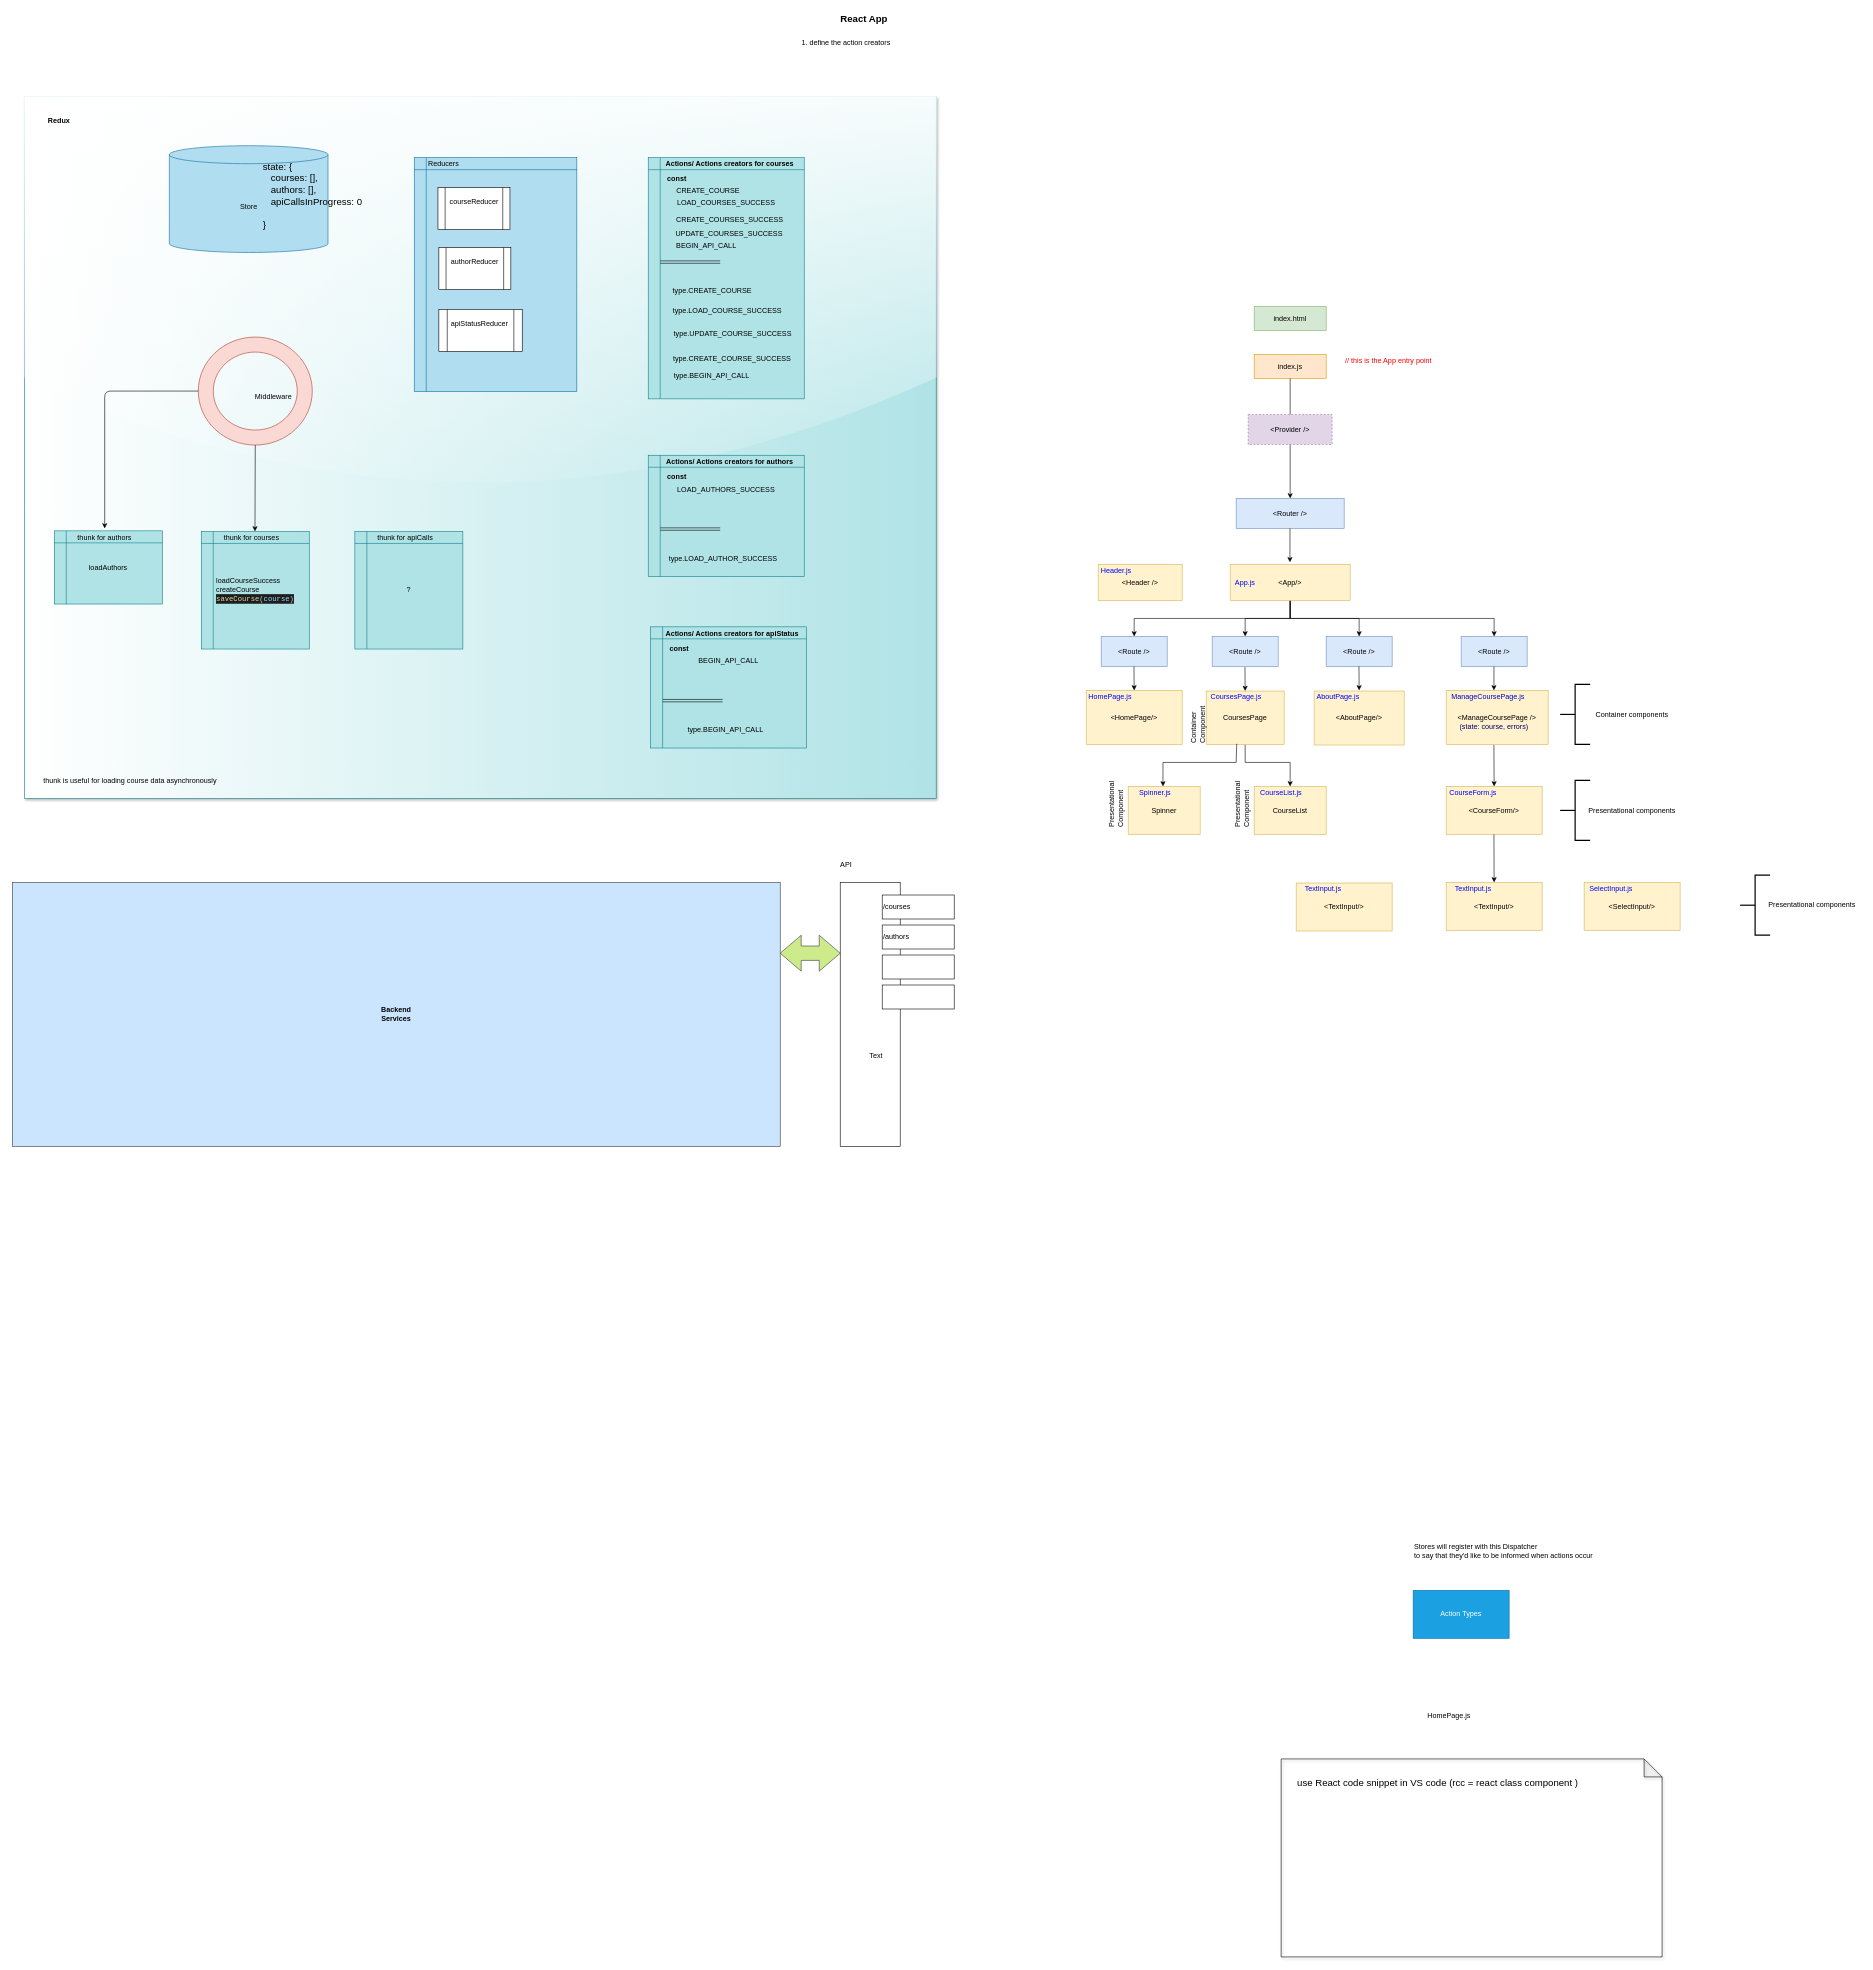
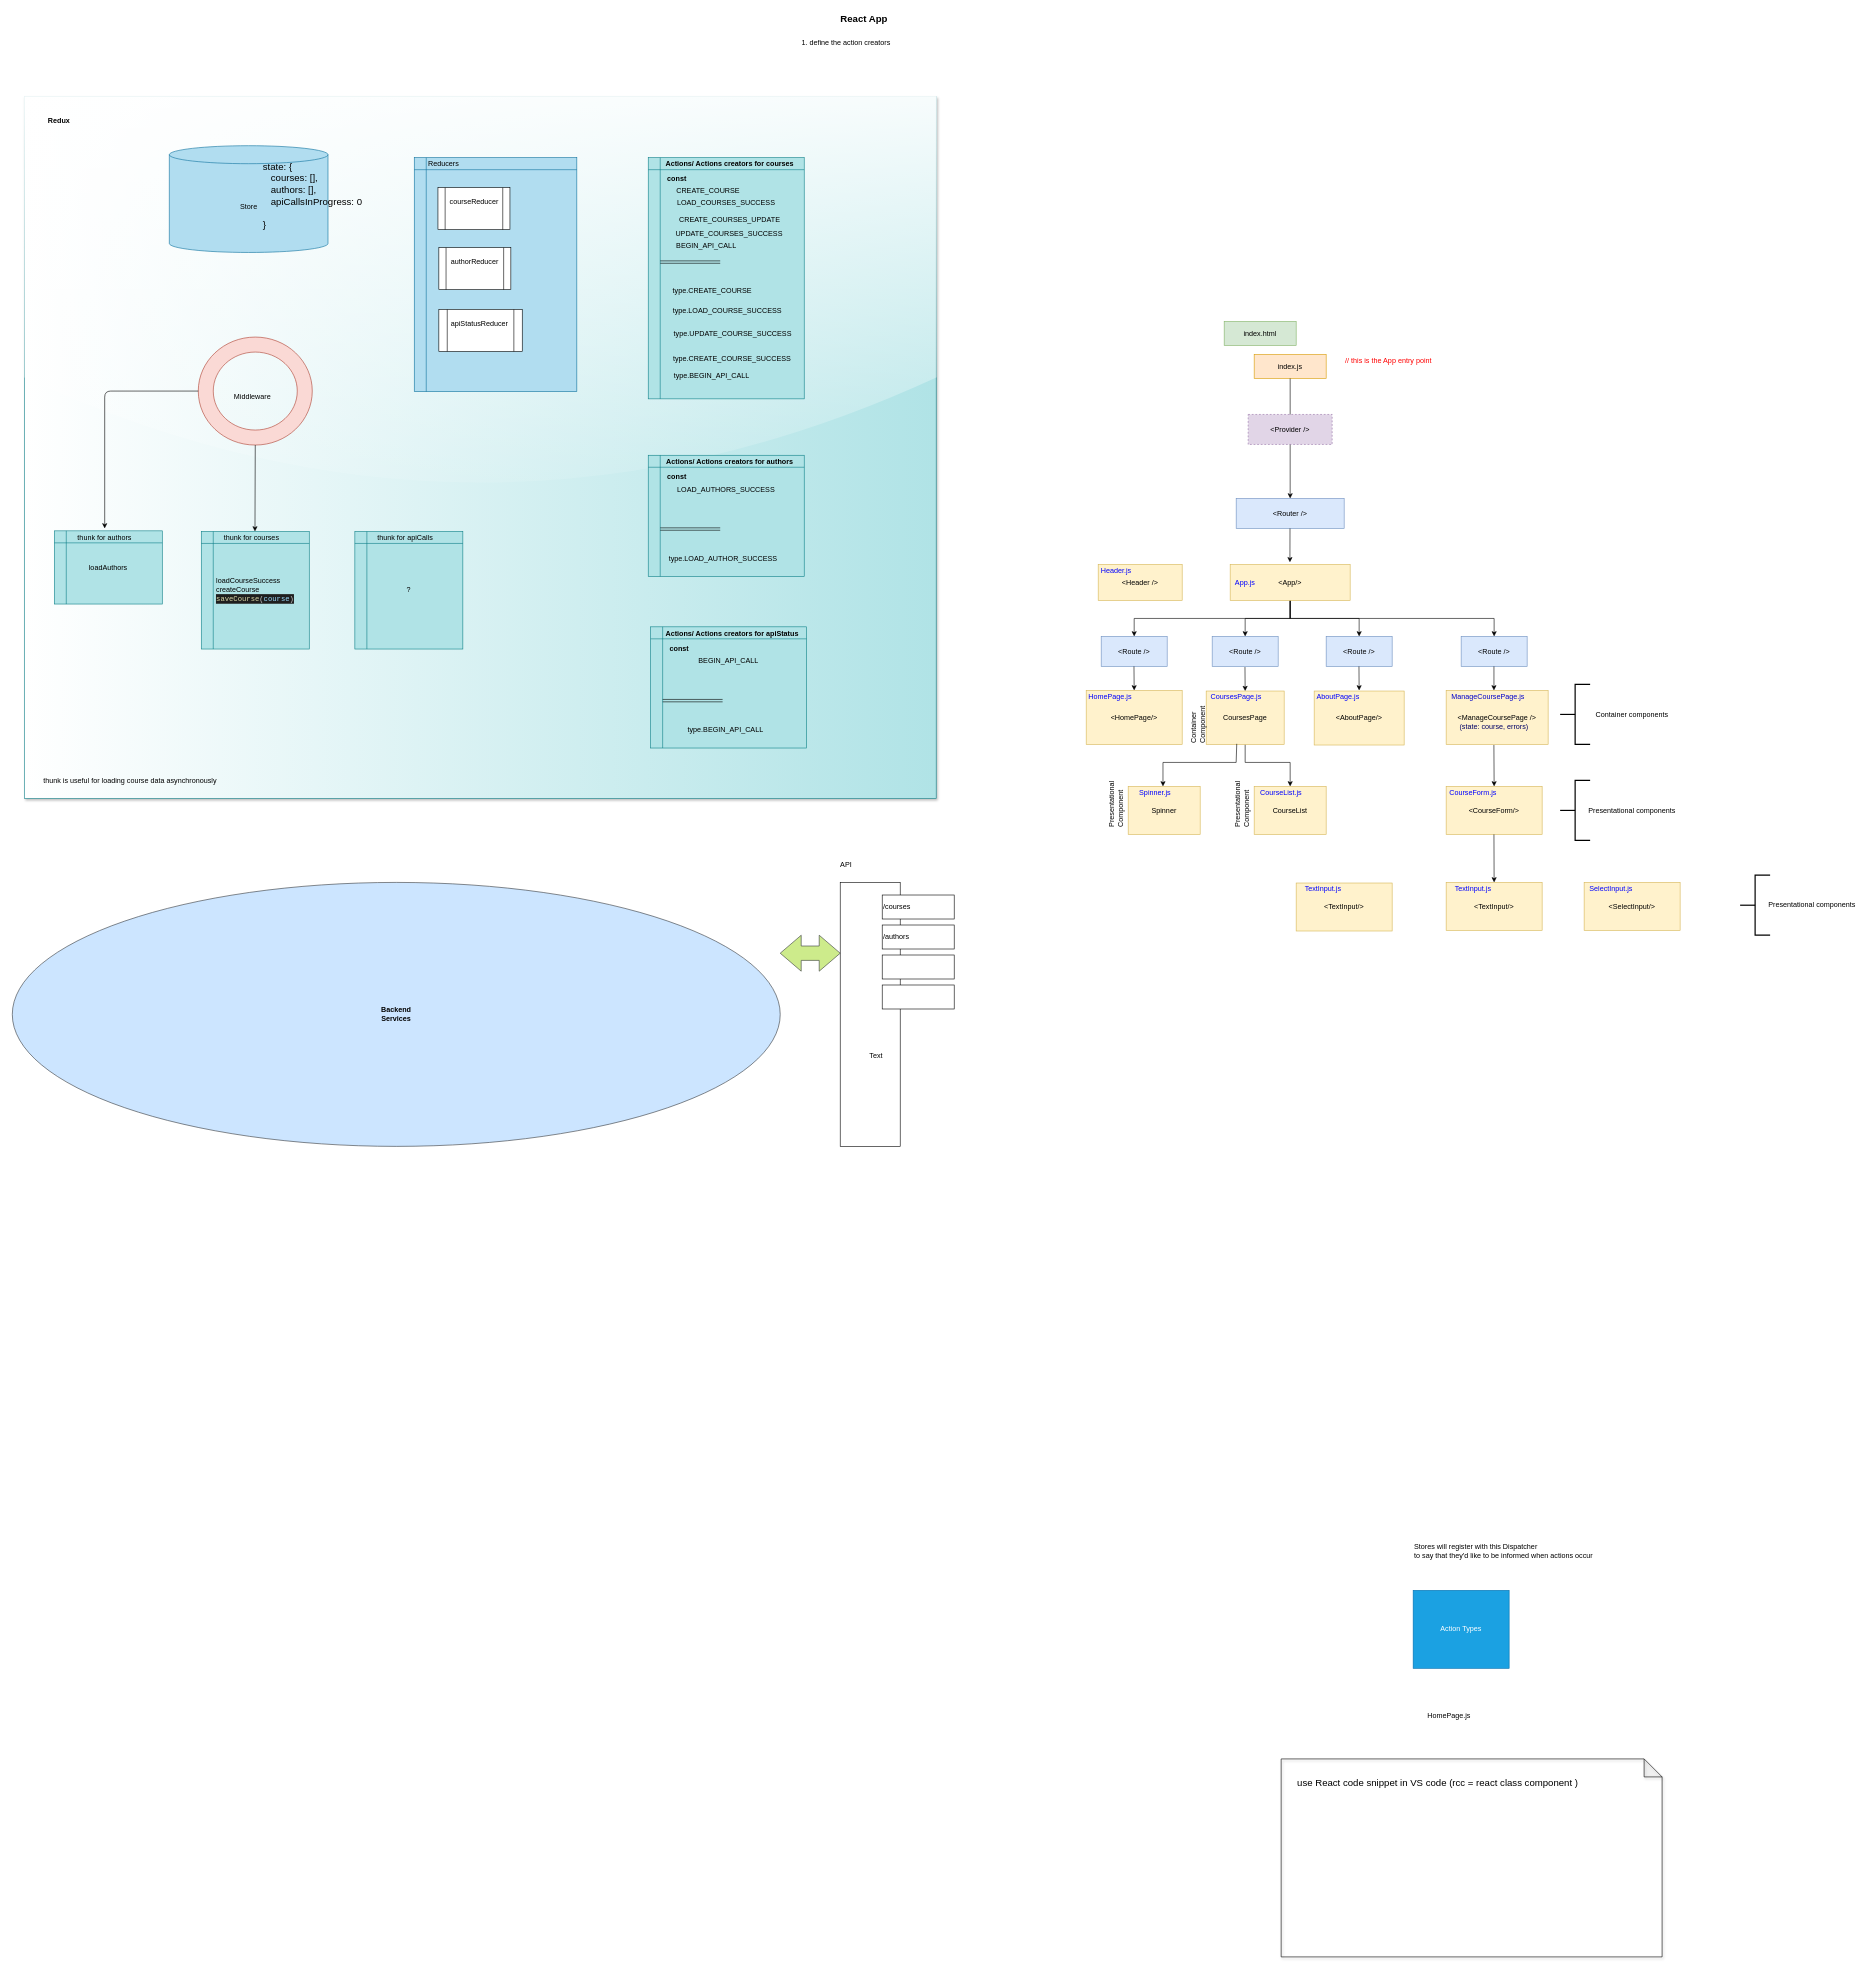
(730, 219) -> (730, 219)
(1290, 318) -> (1260, 333)
(273, 397) -> (252, 397)
(396, 1014) -> (396, 1014)
(1461, 1614) -> (1461, 1629)
